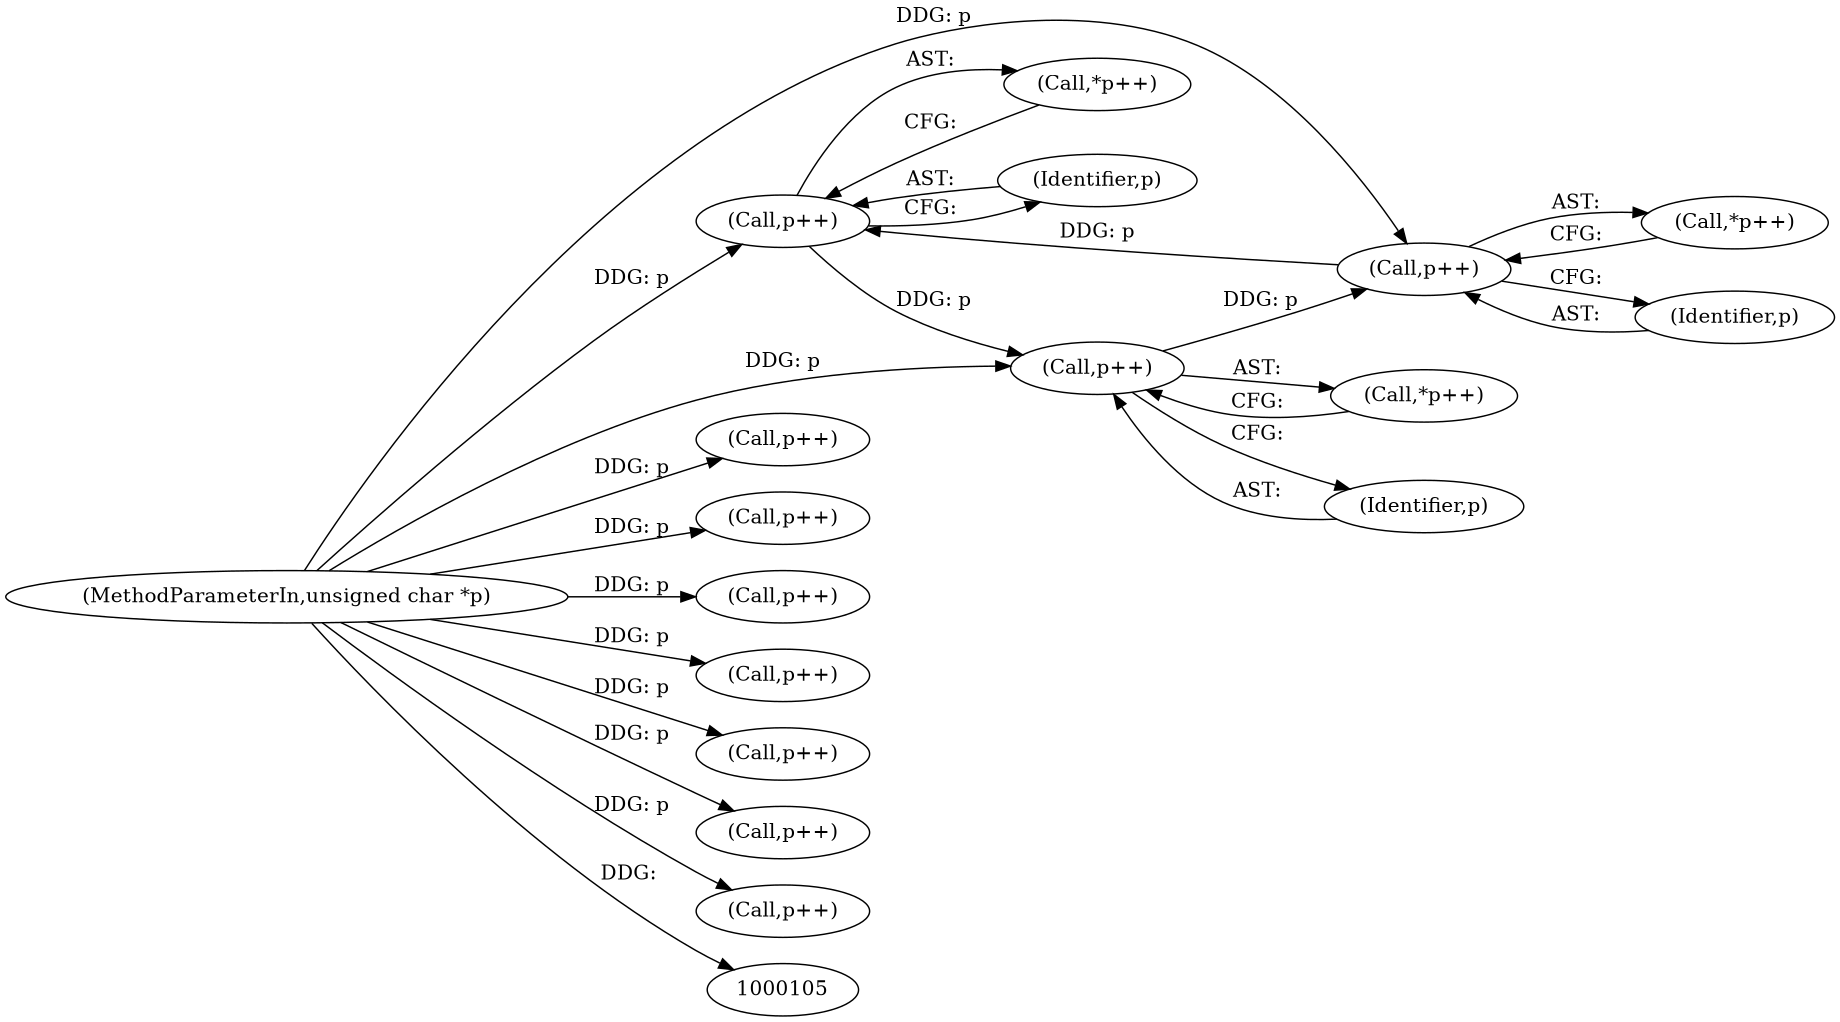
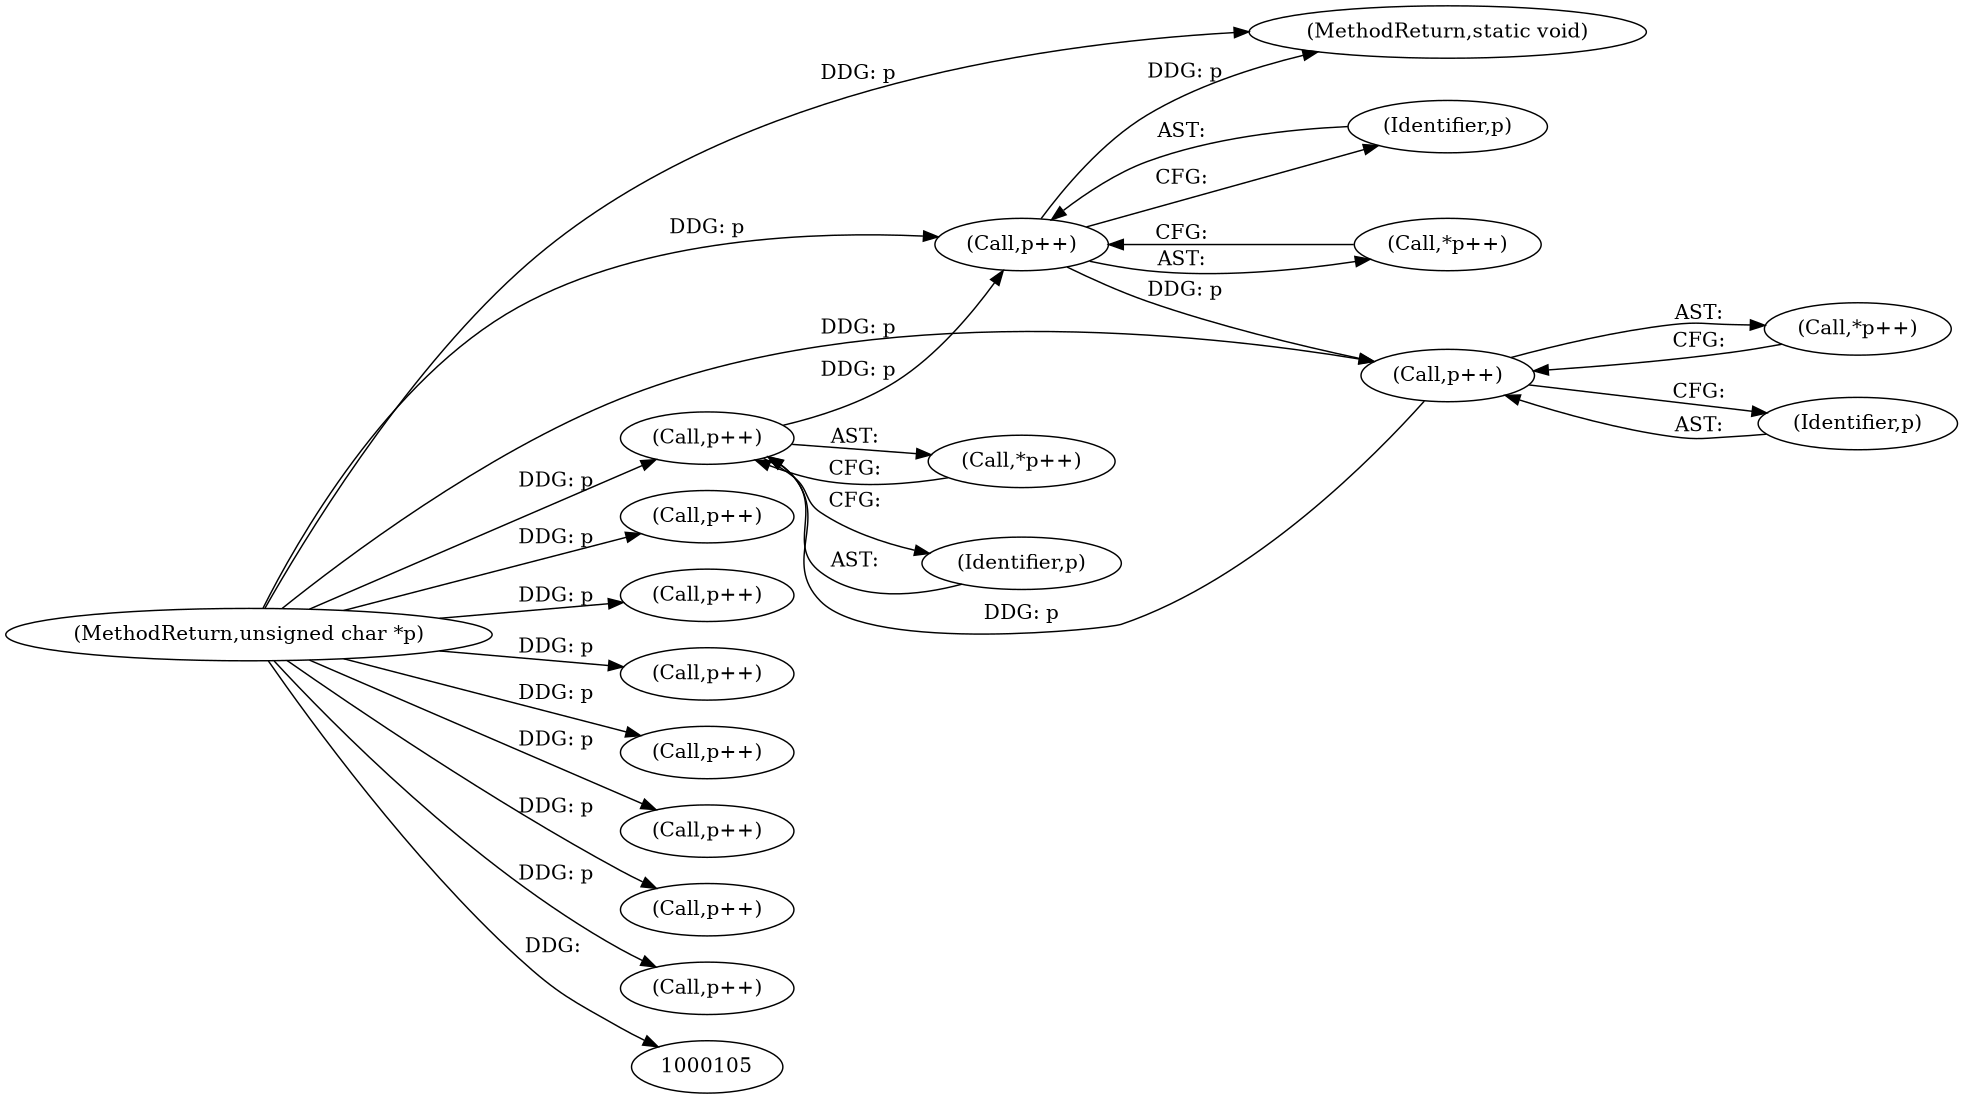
none -> (1448, 32)
(287, 597) -> (249, 635)
